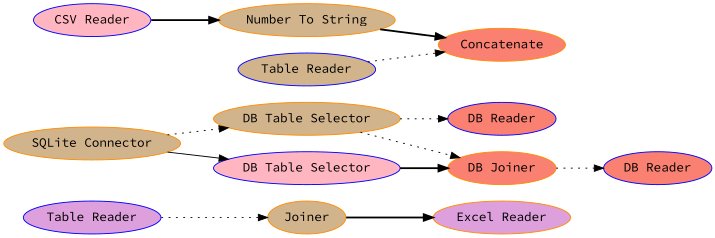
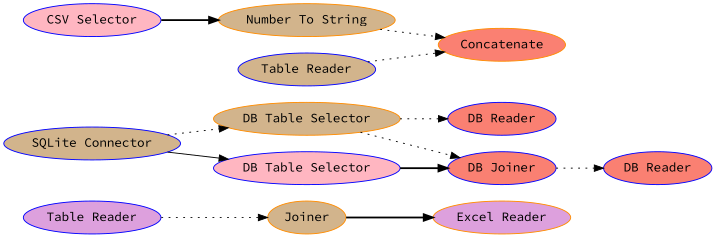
(92, 20) -> (92, 20)
(408, 33) -> (408, 33)
(92, 143) -> (92, 143)
(502, 168) -> (502, 168)
